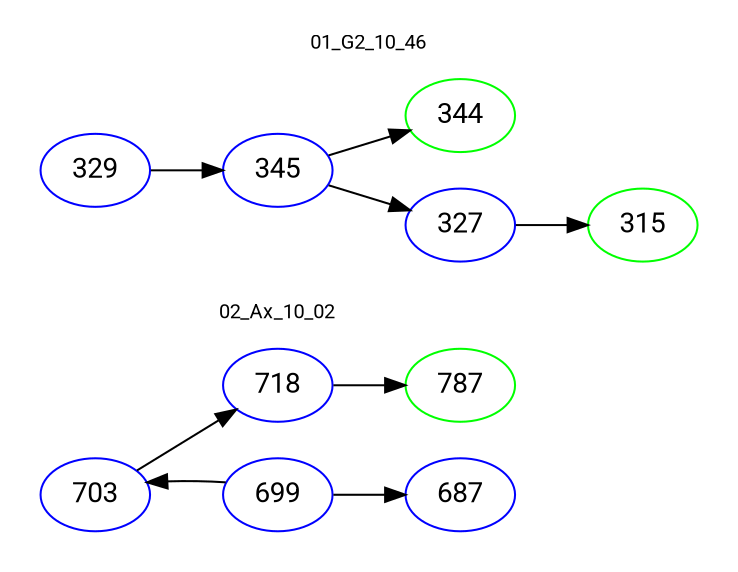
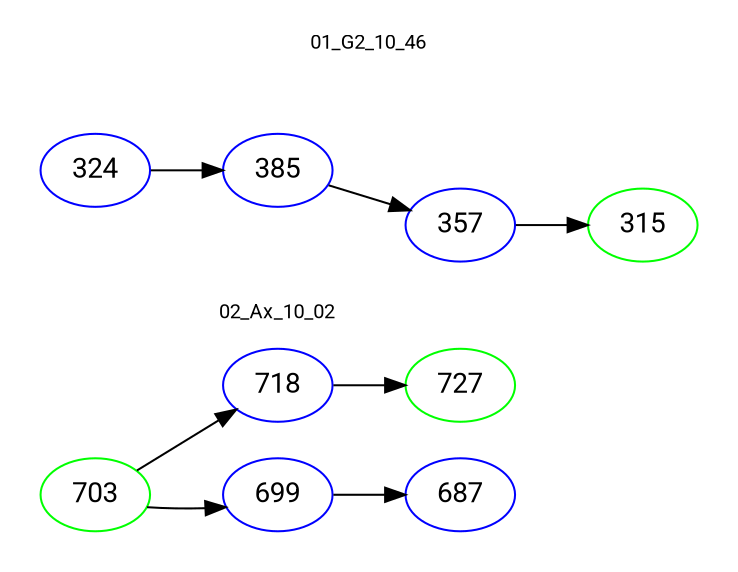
(460, 116) -> none
(95, 170) -> (95, 170)
(278, 170) -> (278, 170)
(460, 225) -> (460, 225)
(460, 385) -> (460, 385)
(197, 481) -> (176, 508)
(95, 495) -> (95, 495)
